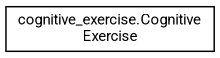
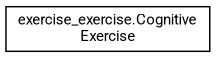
(110, 29) -> (108, 29)
